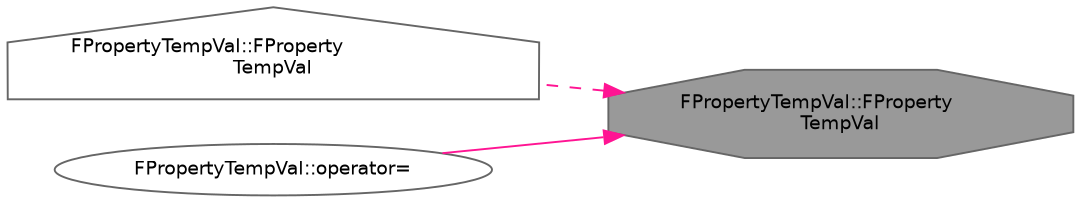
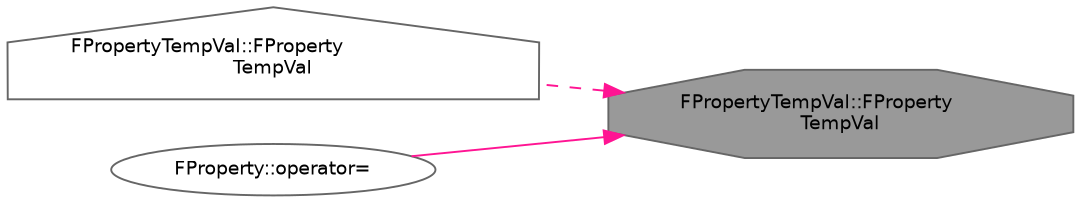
(273, 170) -> (273, 170)
